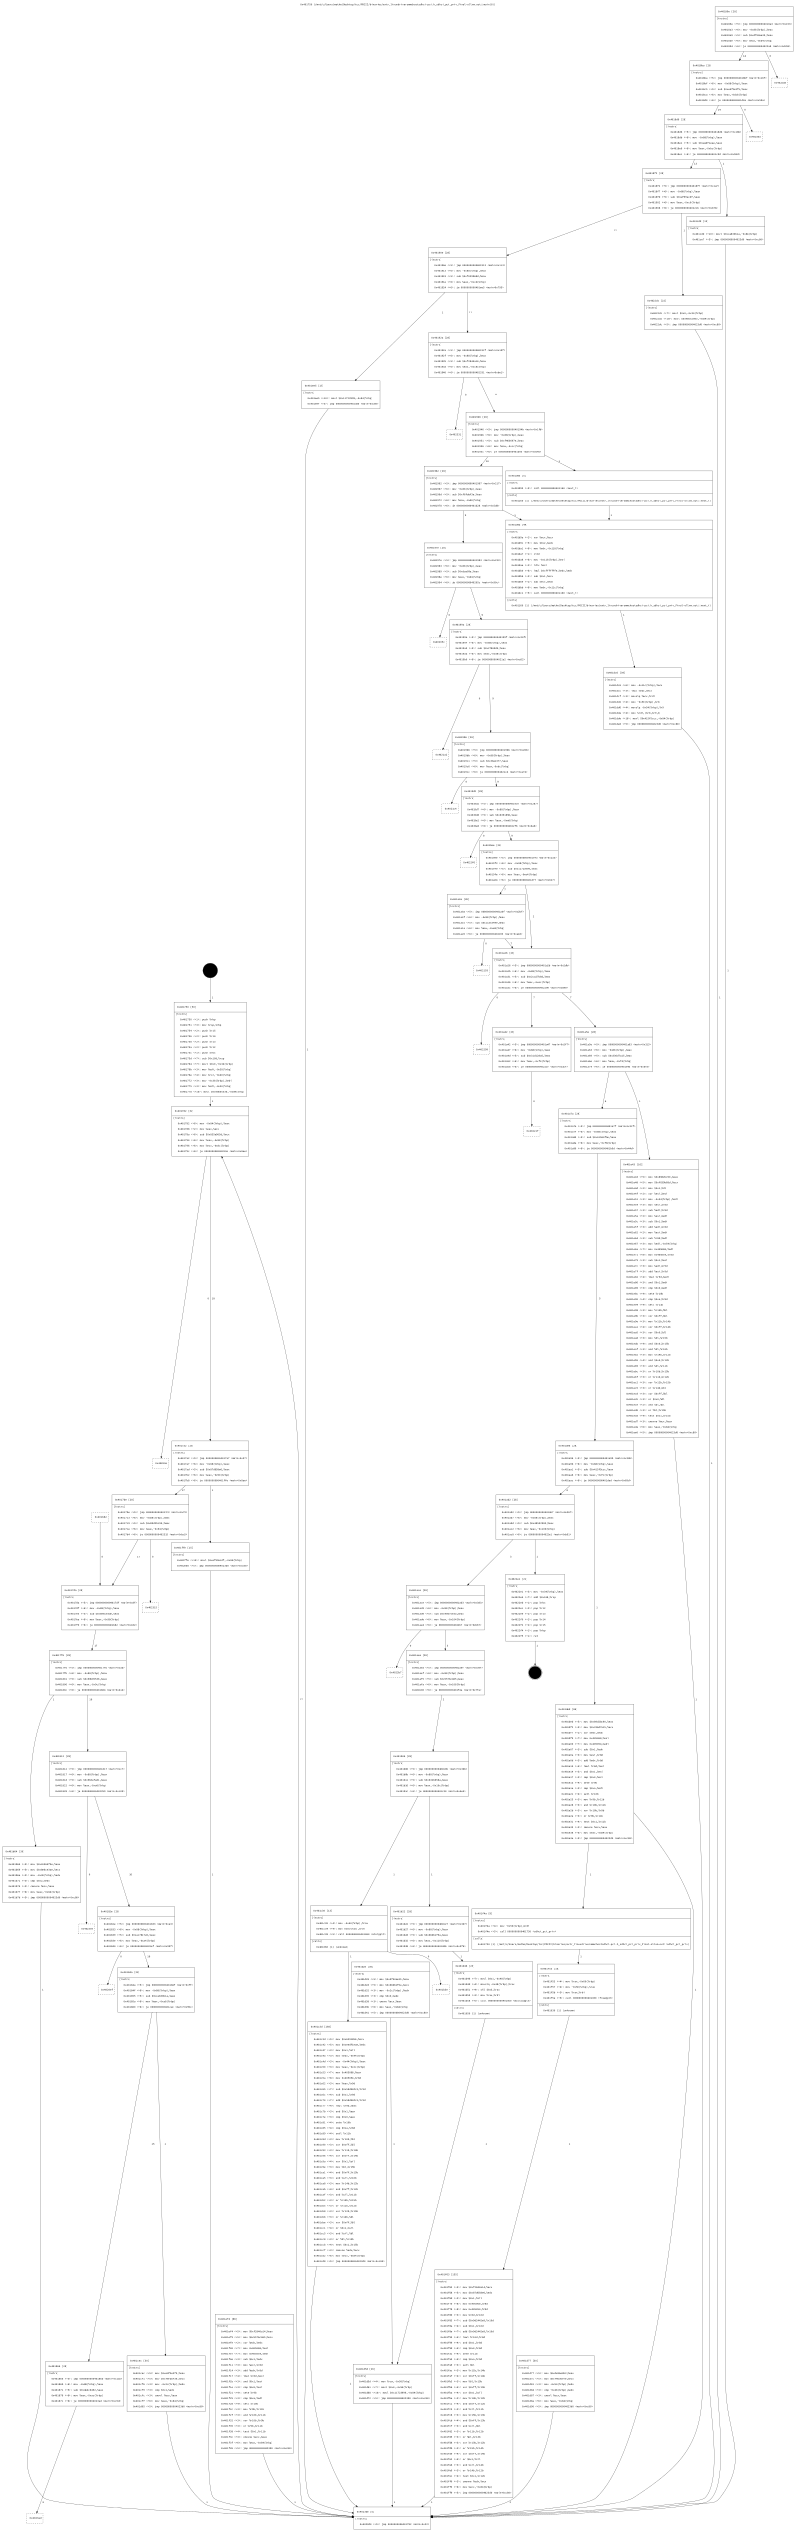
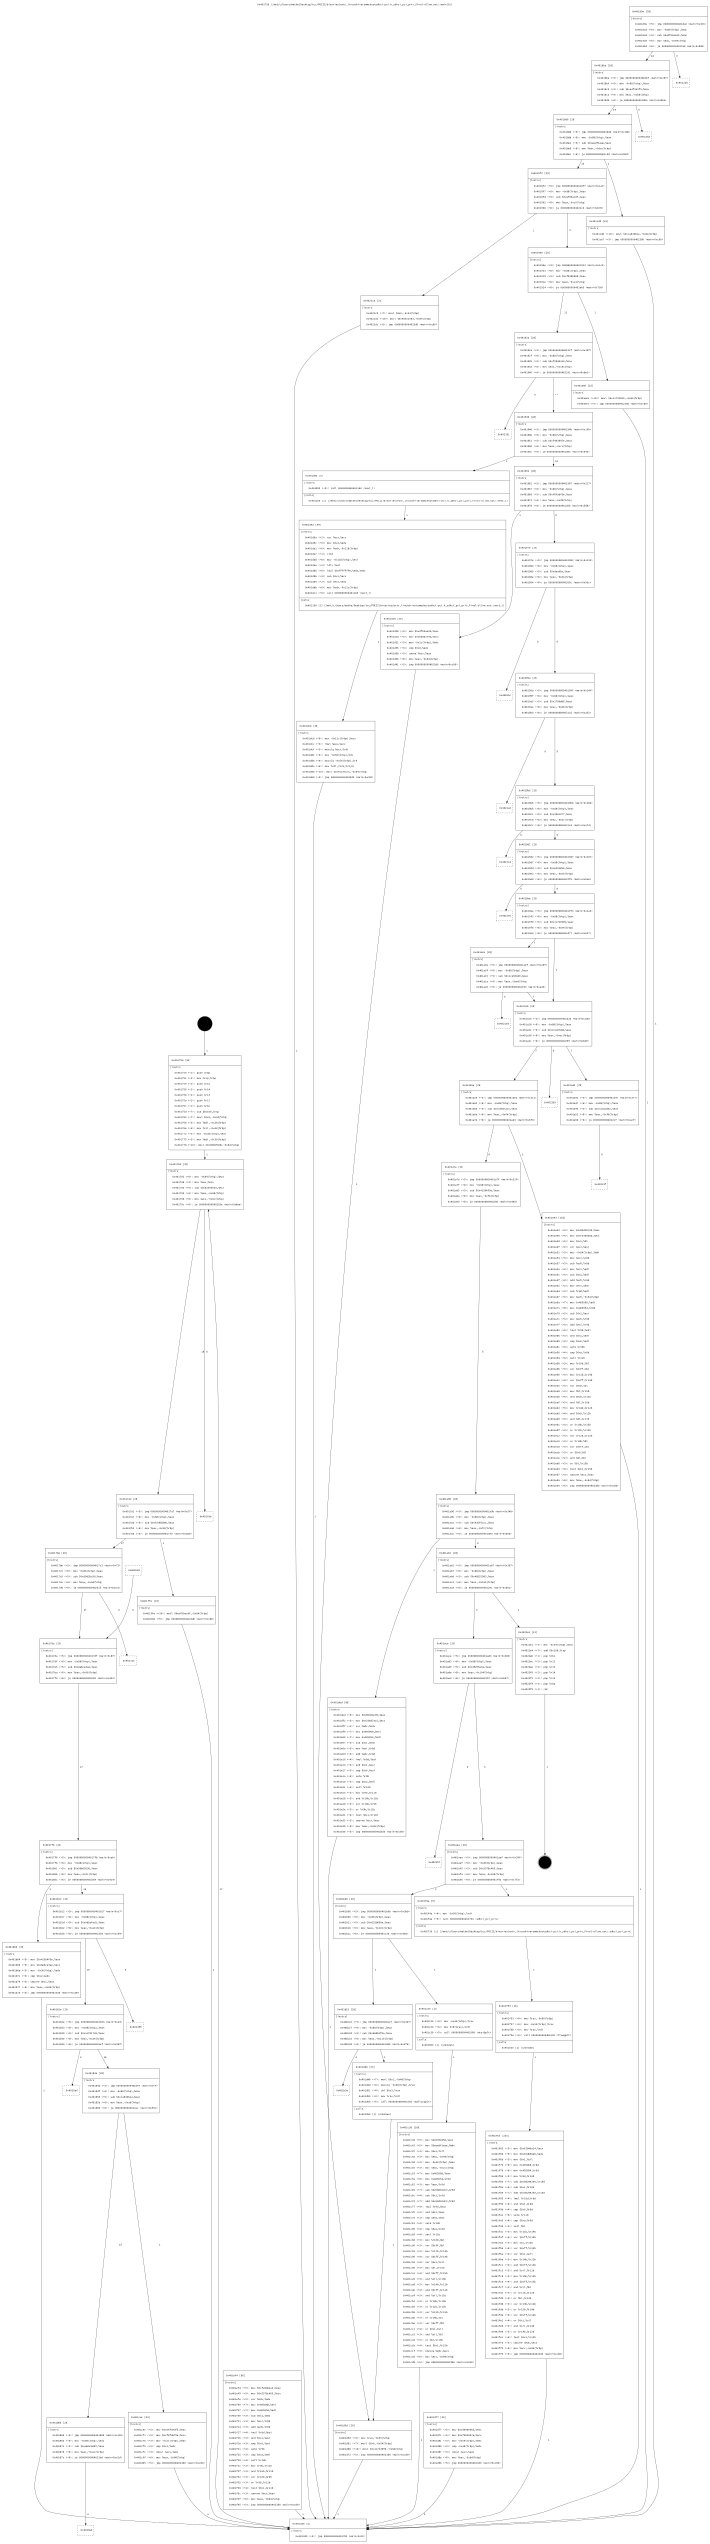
(511, 515) -> (512, 587)
(586, 1875) -> (504, 1890)
(422, 1956) -> (349, 2066)
